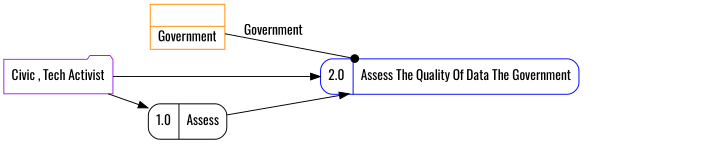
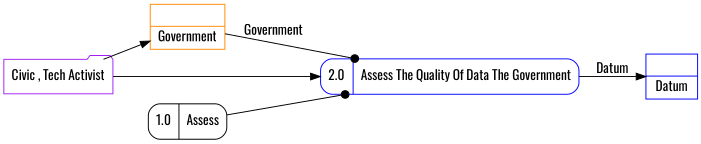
none -> (672, 77)
(124, 99) -> (122, 52)
(284, 105) -> (284, 105)
